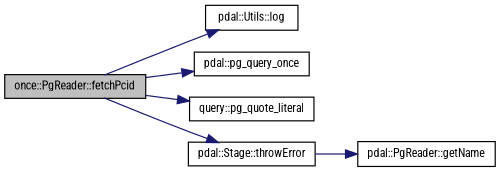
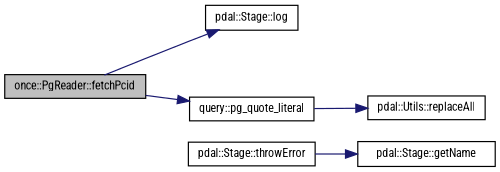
(252, 18) -> (252, 18)
(252, 64) -> none
none -> (426, 108)
(155, 119) -> none
(426, 154) -> (426, 154)
